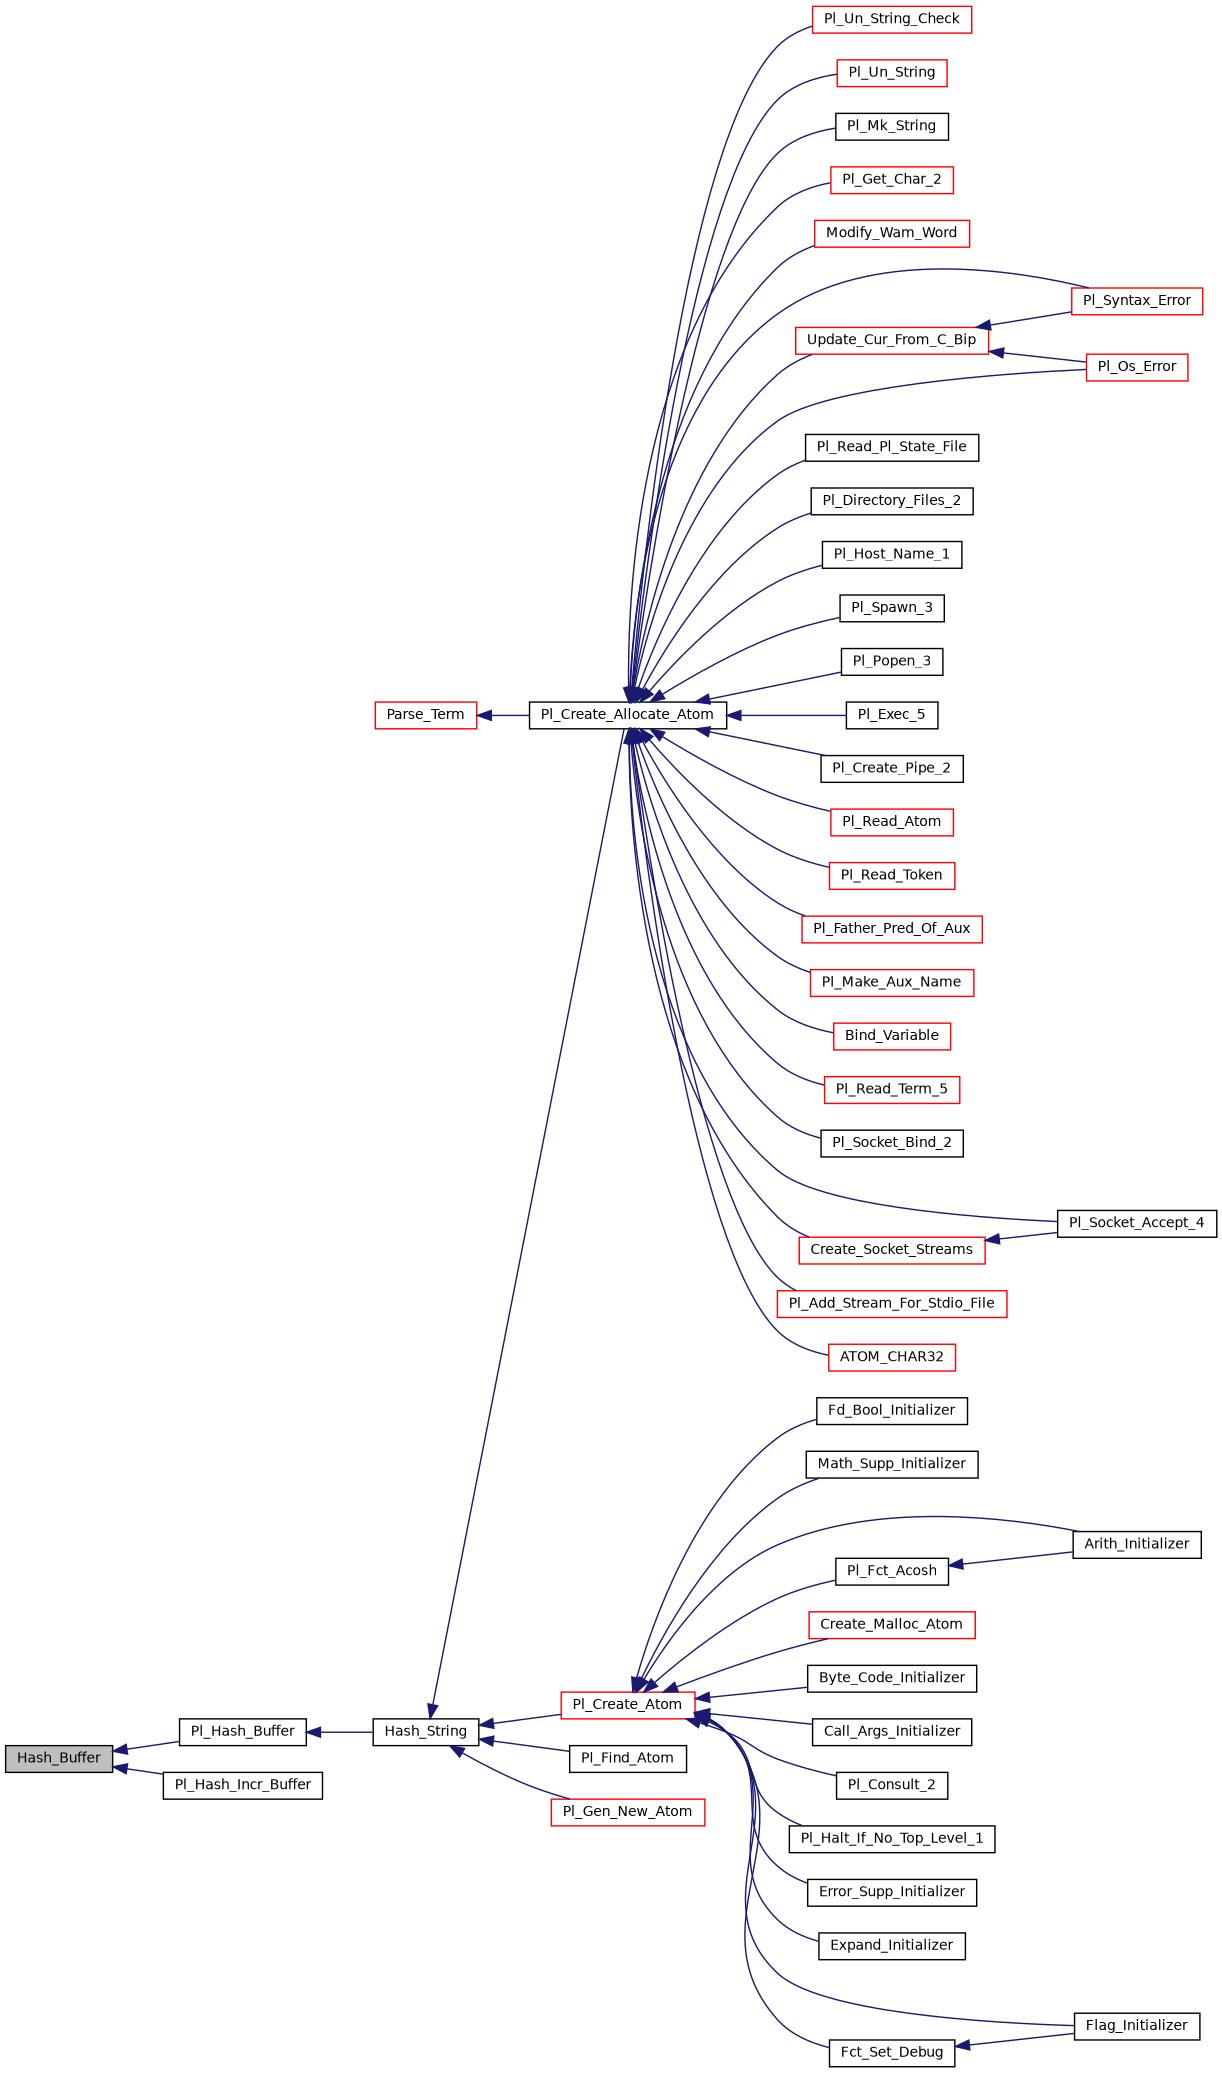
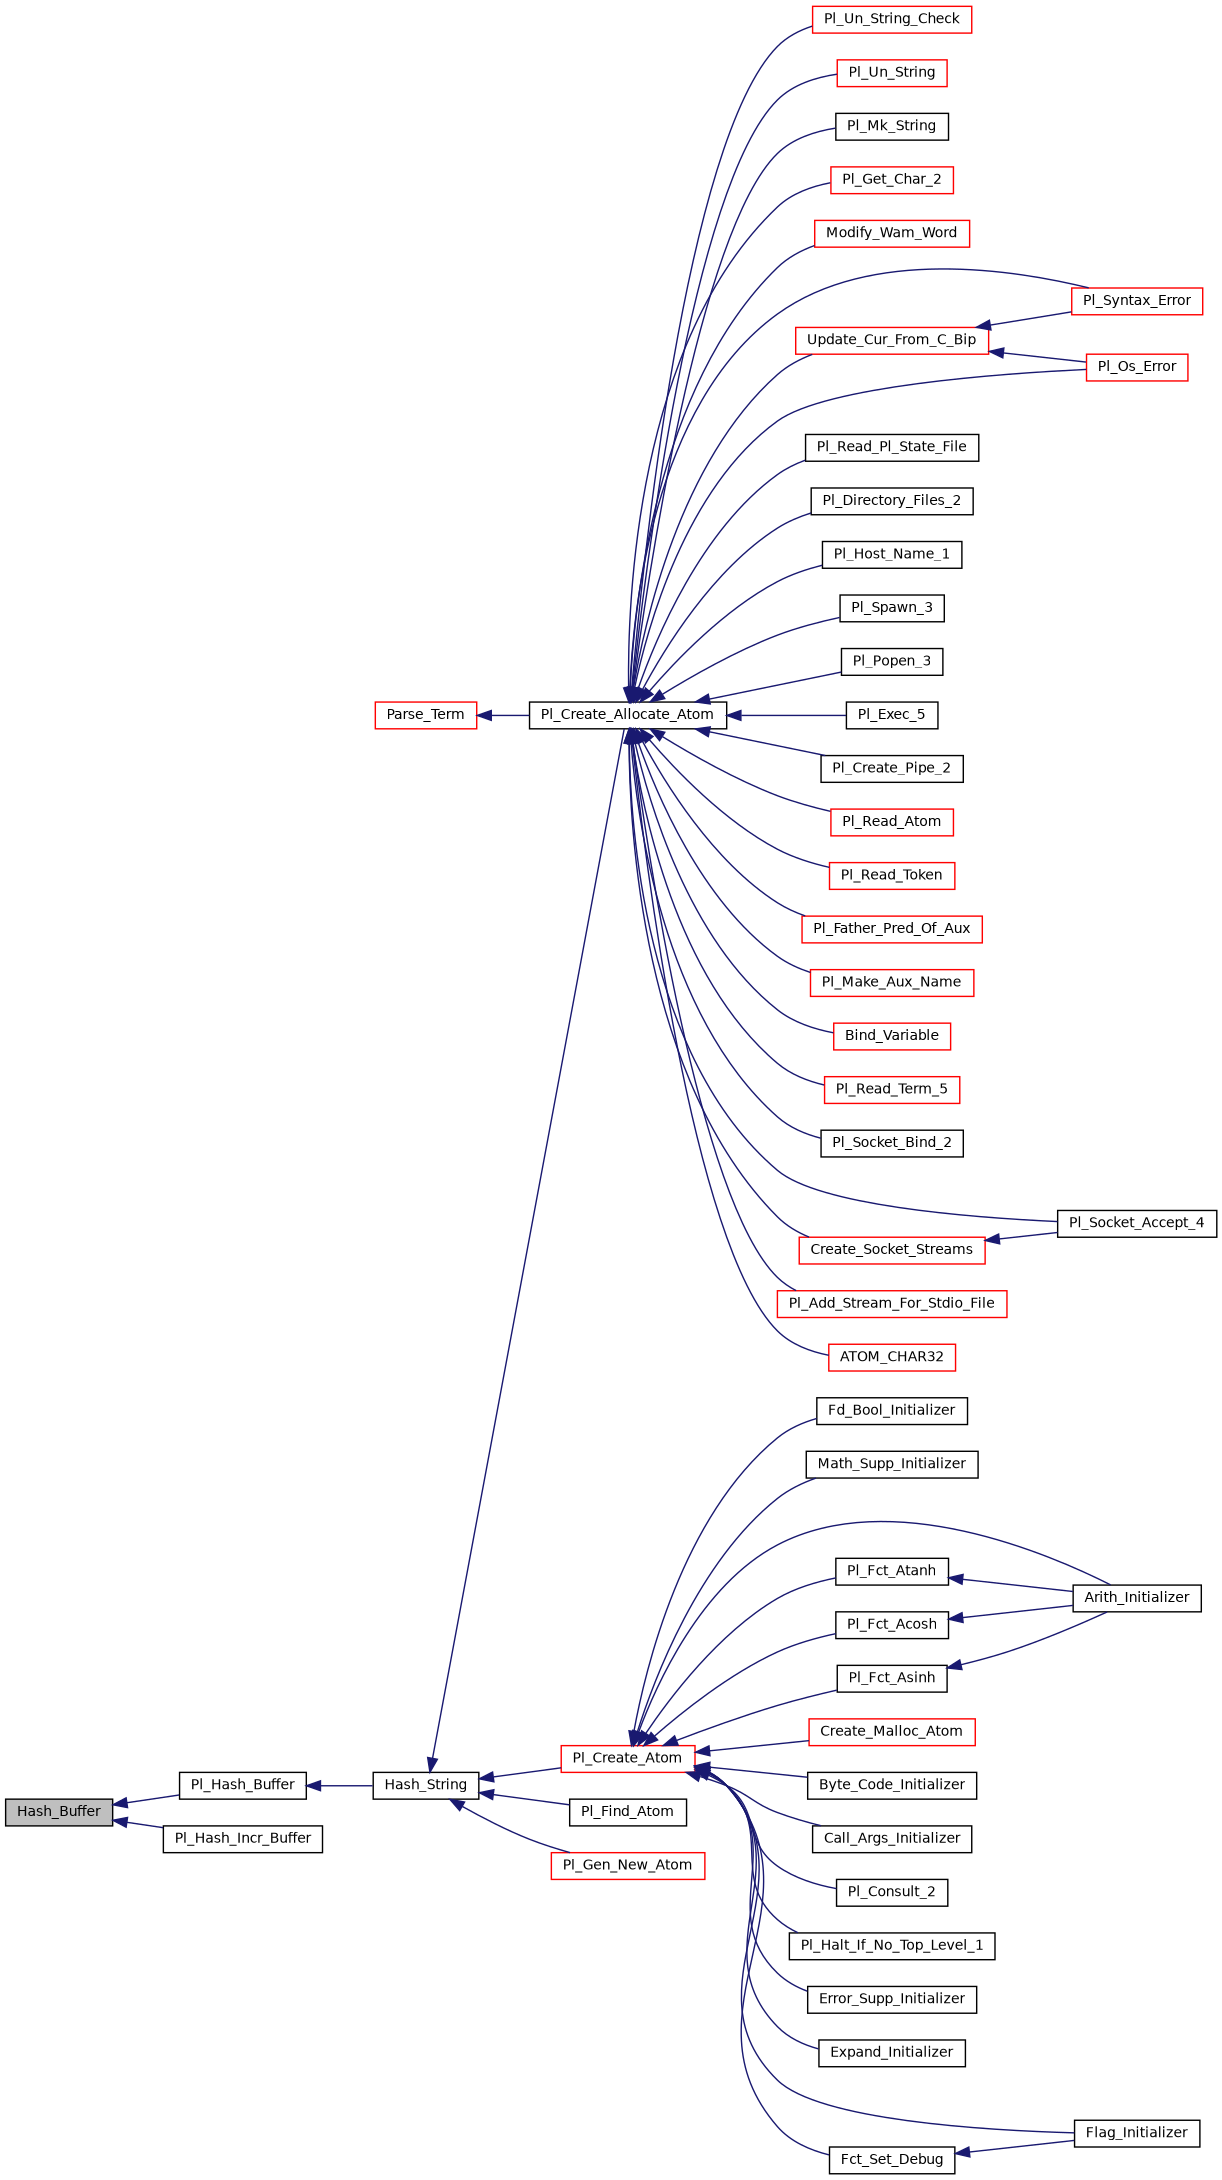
none -> (892, 1572)
none -> (892, 1679)
